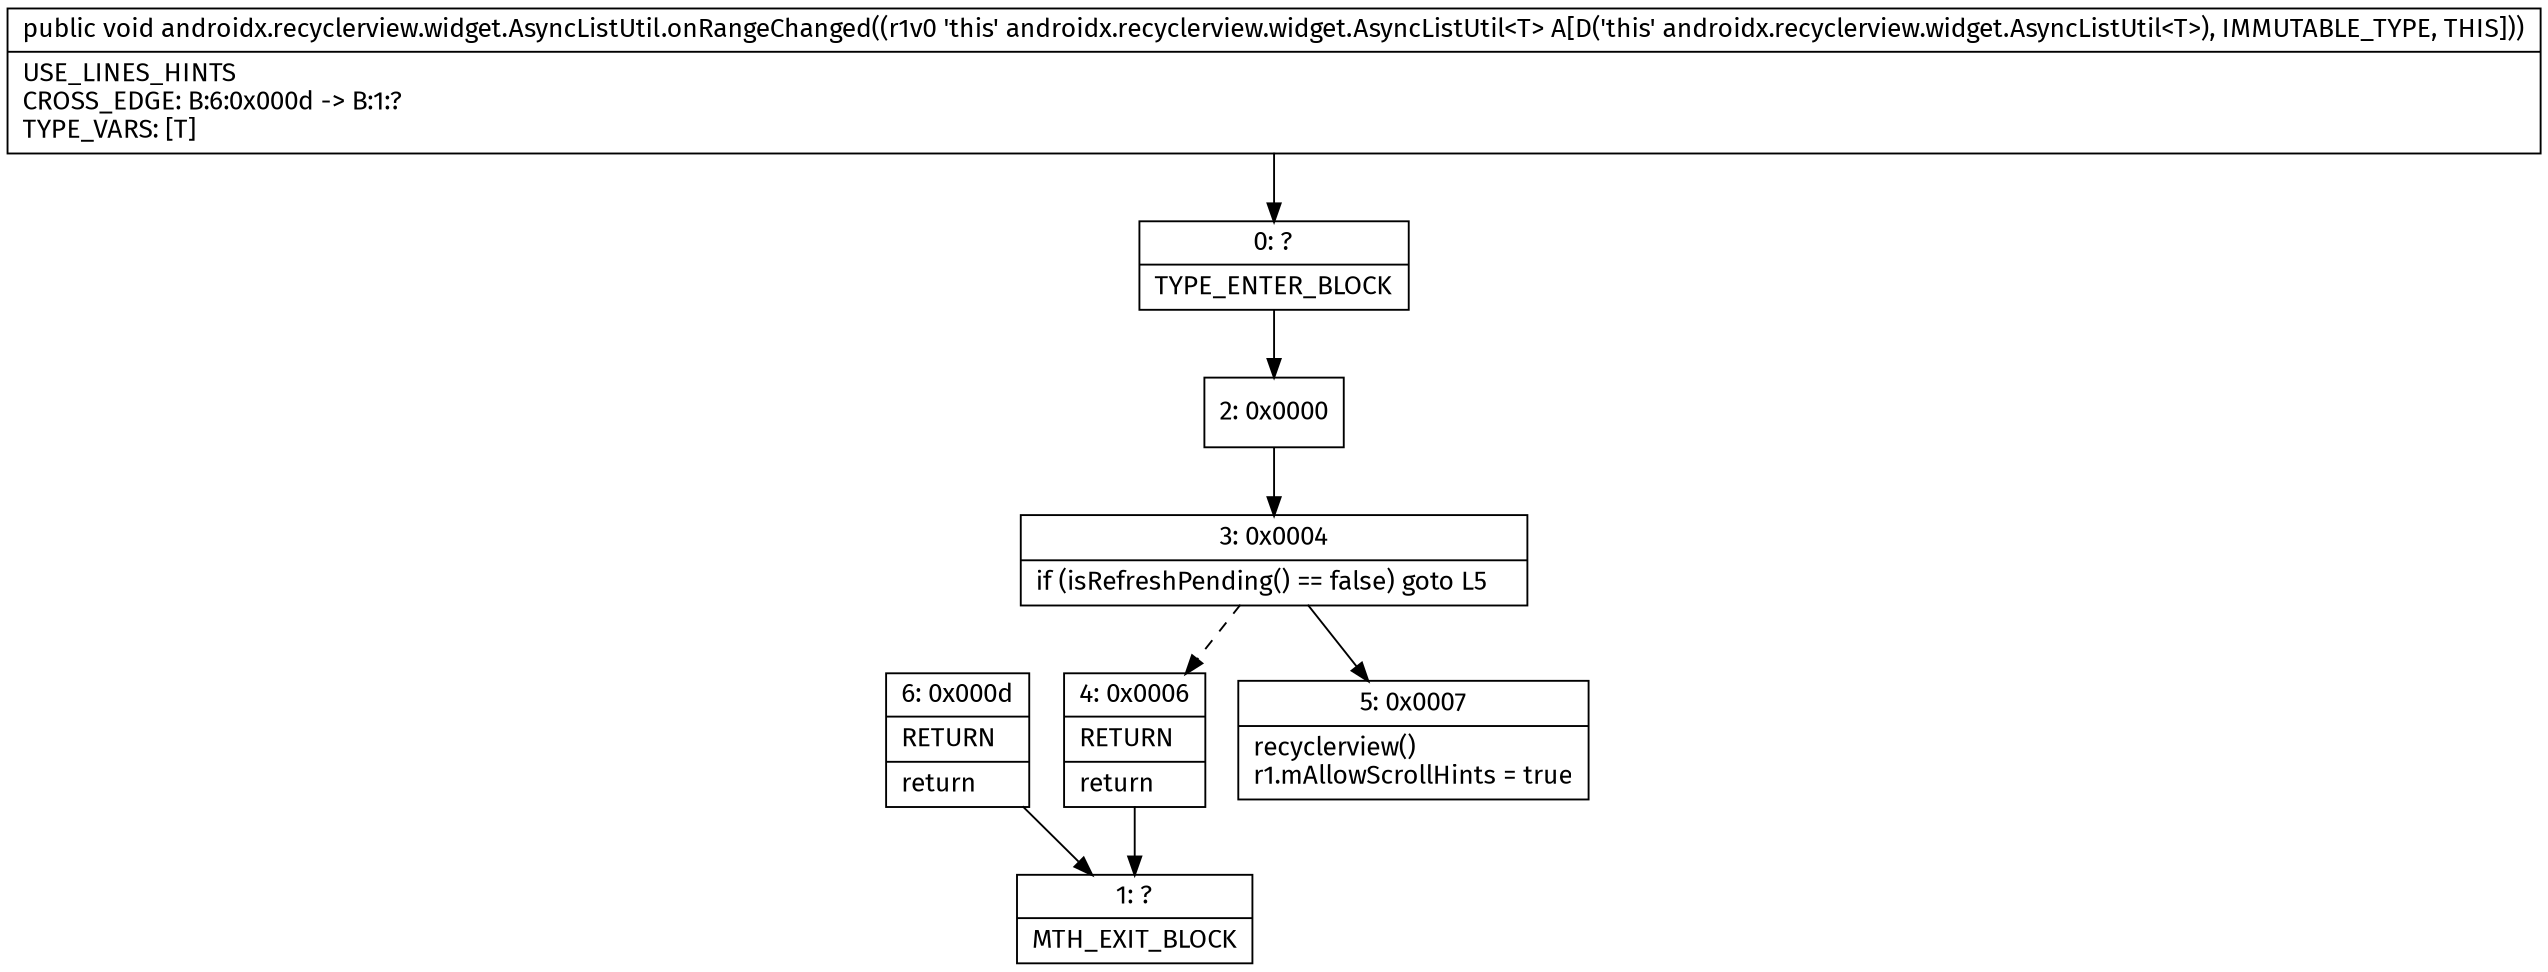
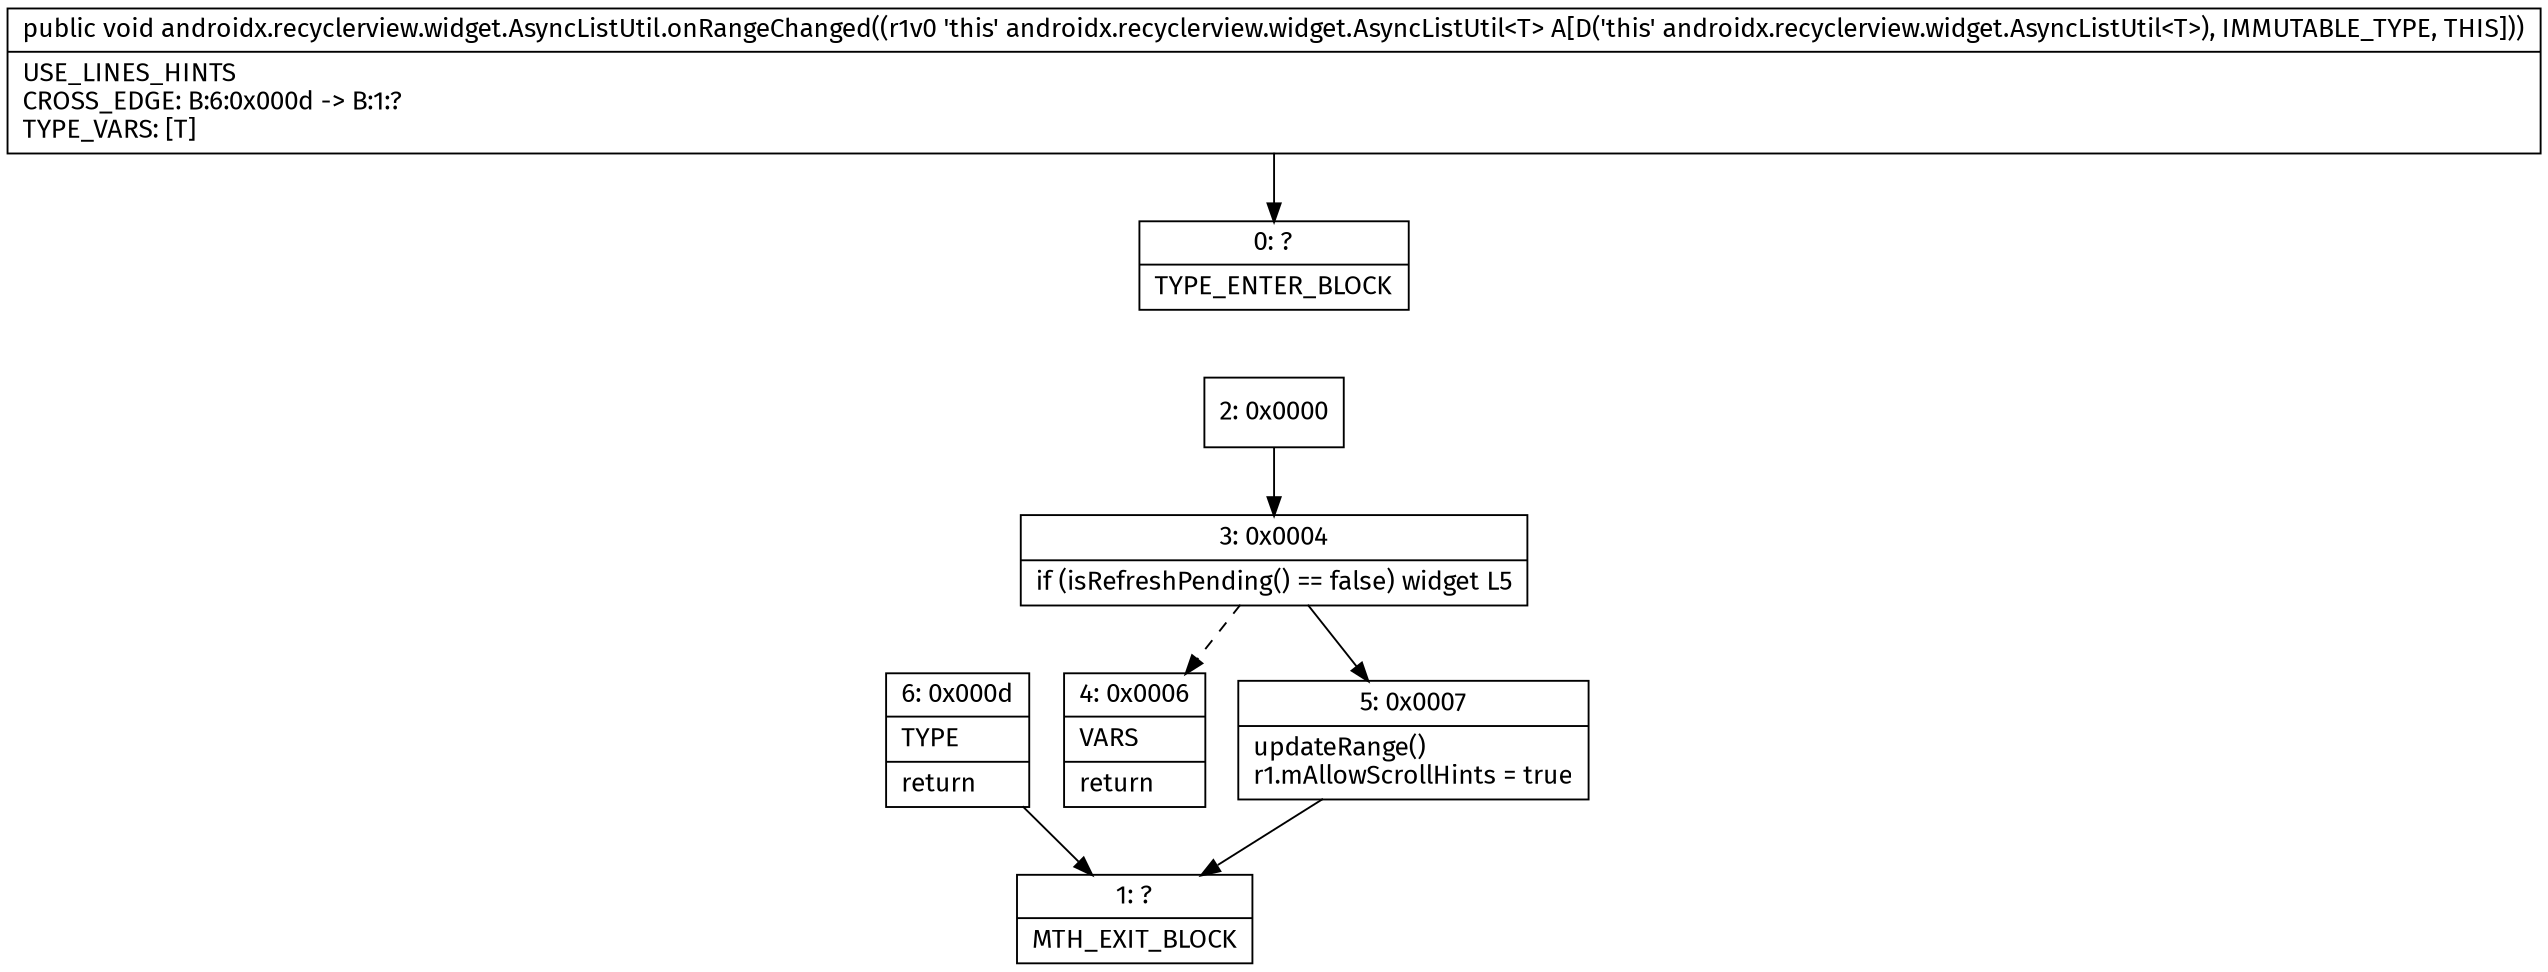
(1274, 334) -> none
(1262, 582) -> (1274, 582)
(949, 738) -> (930, 738)
(1127, 738) -> (1109, 738)
(1335, 748) -> (1340, 748)
(1135, 831) -> (1270, 832)
